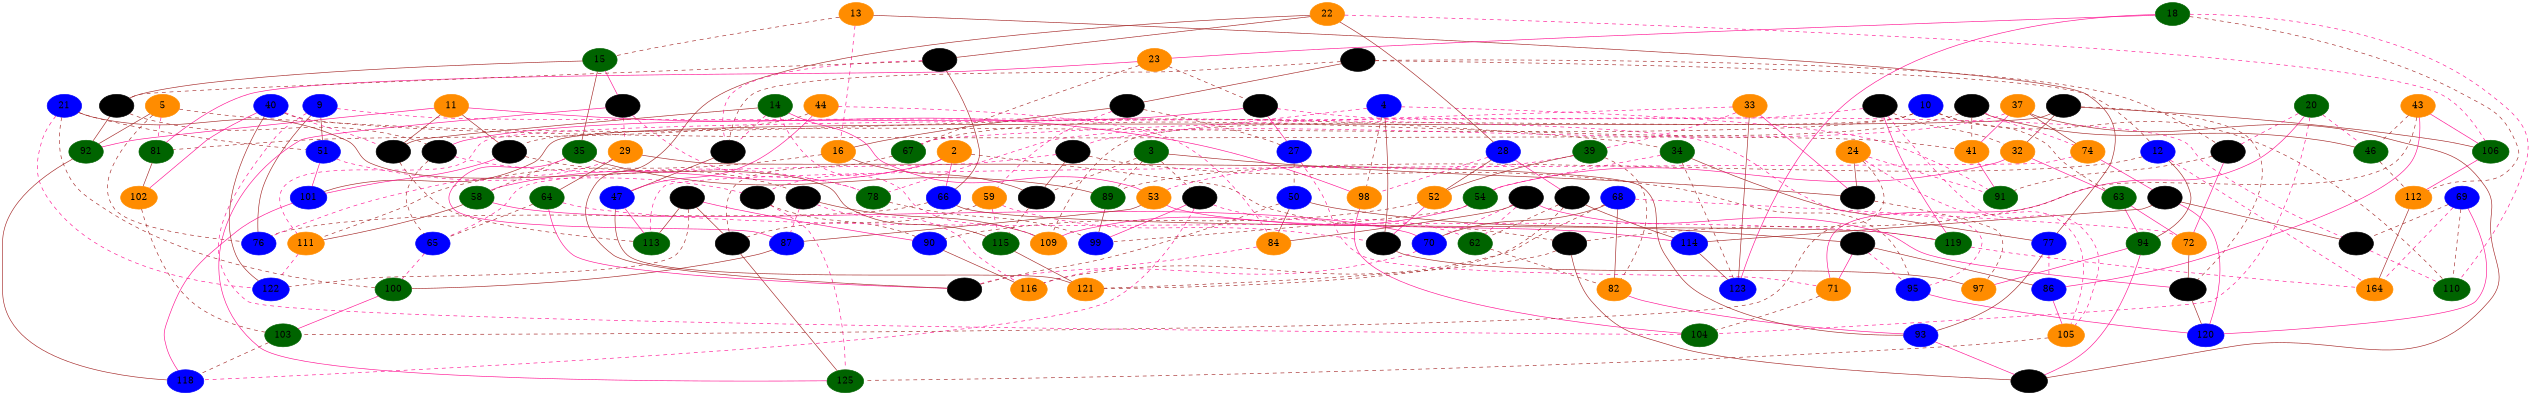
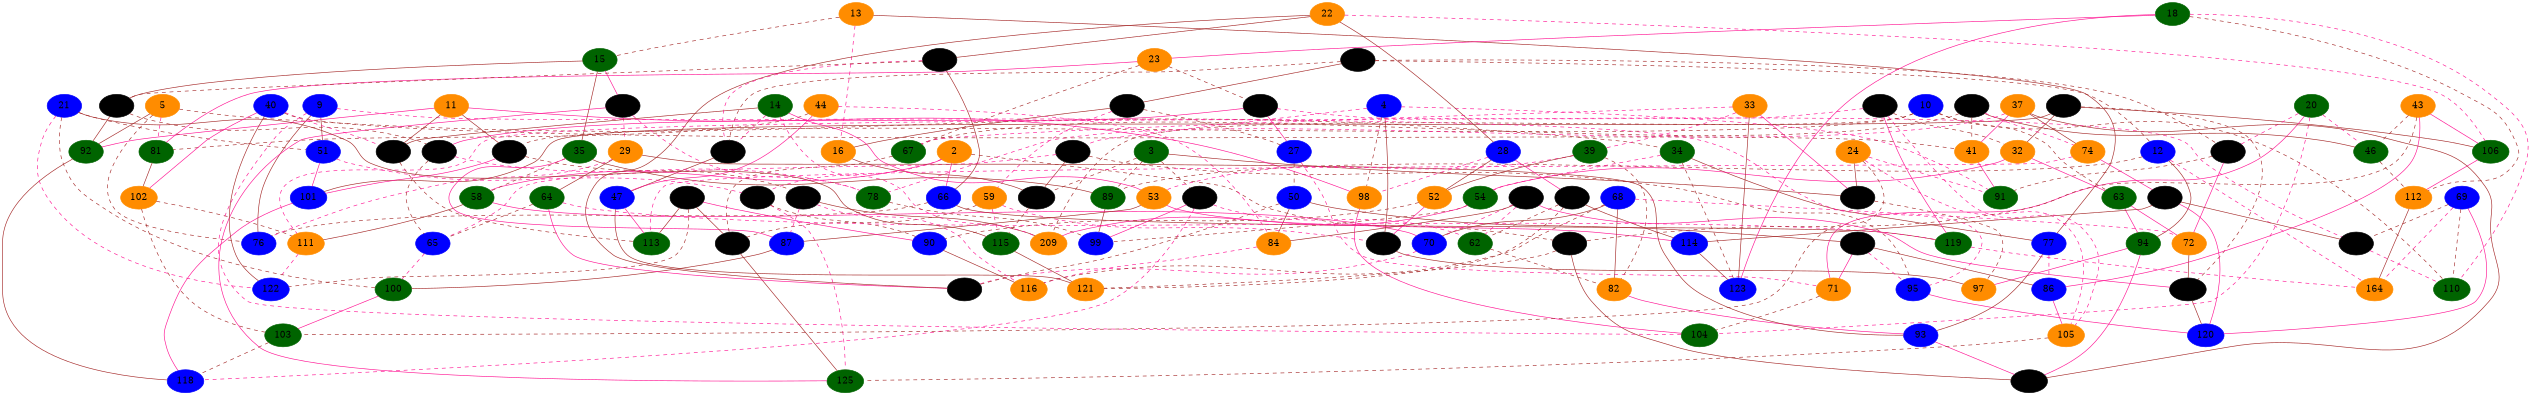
(440, 190) -> (221, 215)
(1049, 244) -> (1049, 244)
